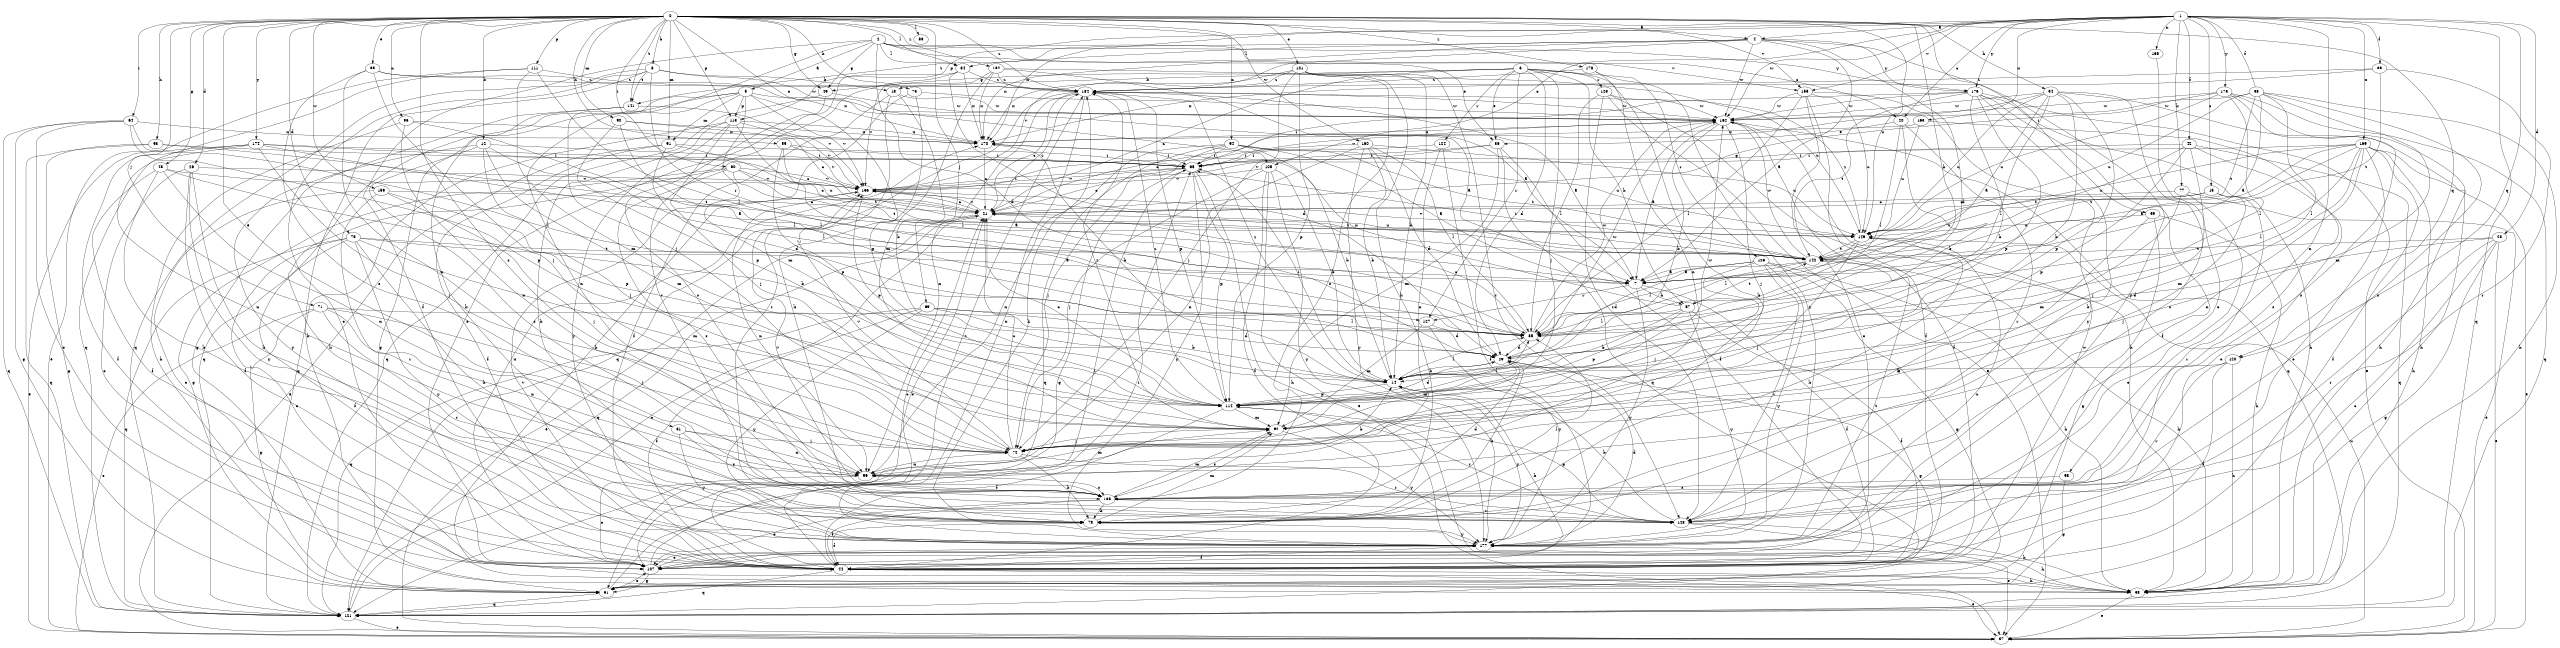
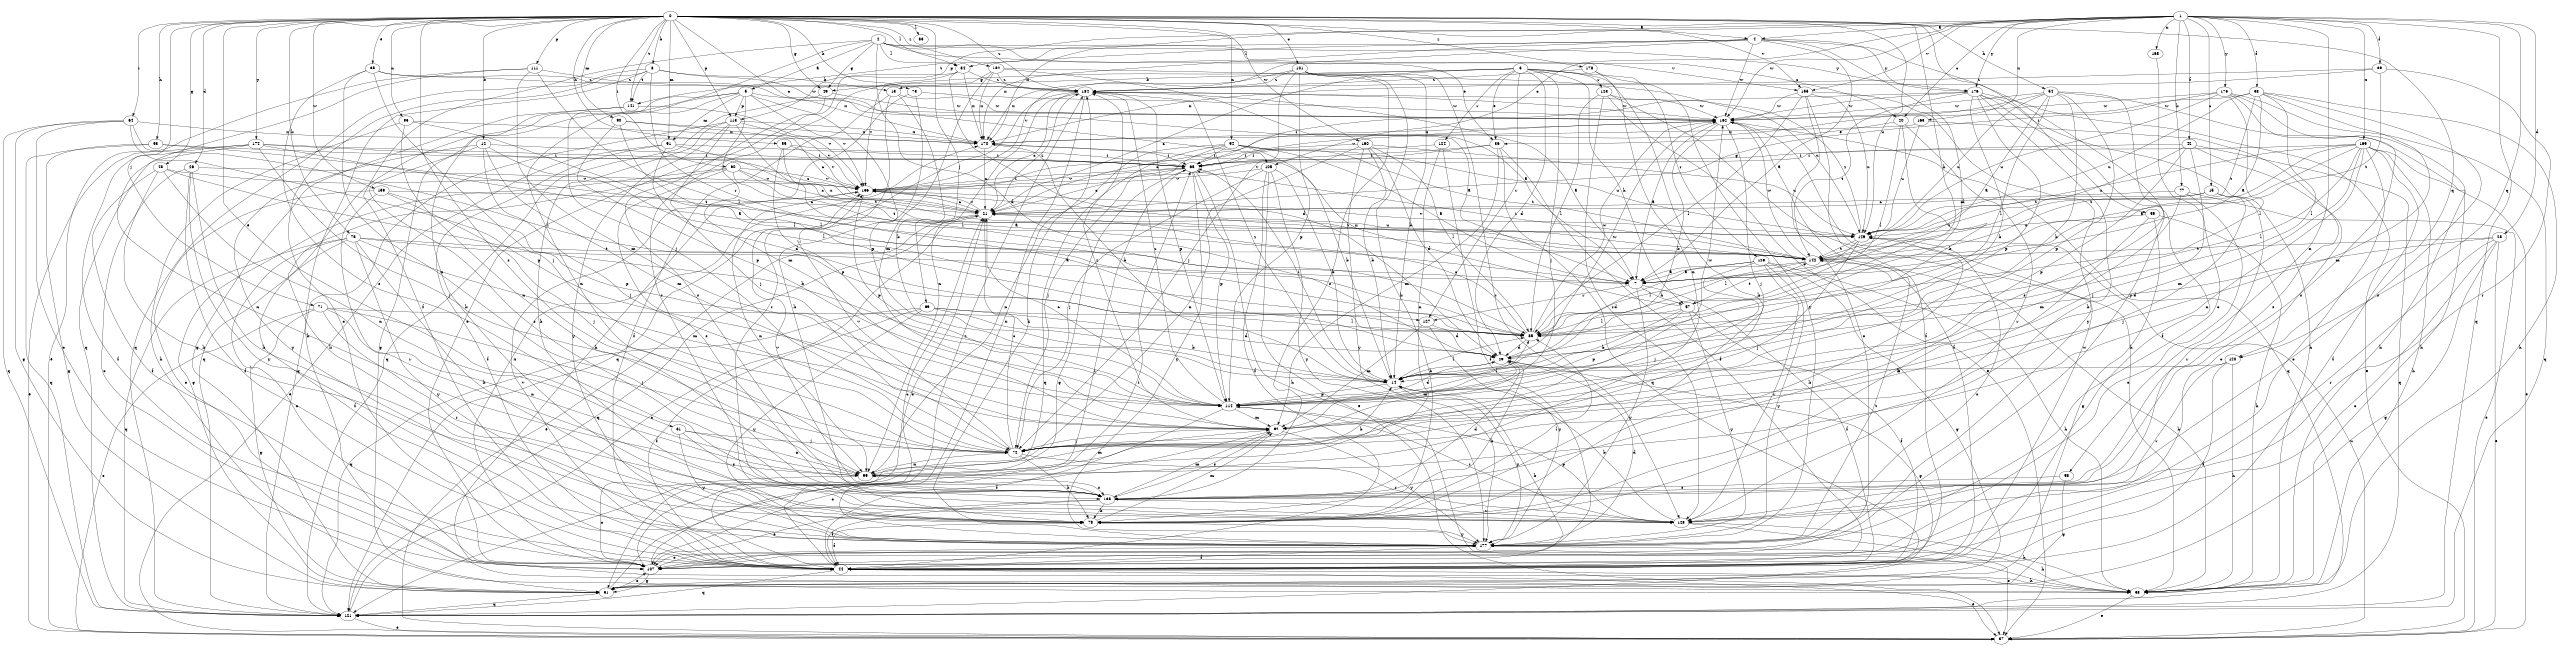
(2234, 41) -> (2243, 29)
(292, 132) -> (292, 132)
(2095, 351) -> (1693, 421)
none -> (972, 483)
